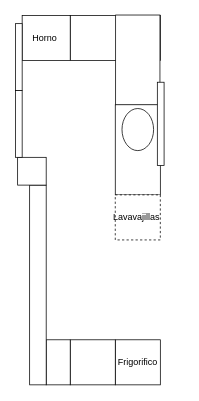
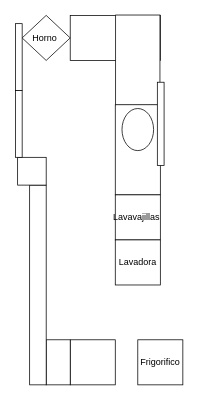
(46, 38) -> (46, 38)
(138, 217) -> (138, 217)
none -> (138, 262)
(138, 362) -> (160, 362)
